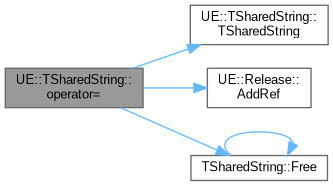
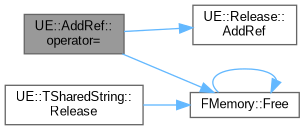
(259, 25) -> none
(74, 88) -> (74, 34)
none -> (74, 105)
(259, 168) -> (245, 105)
